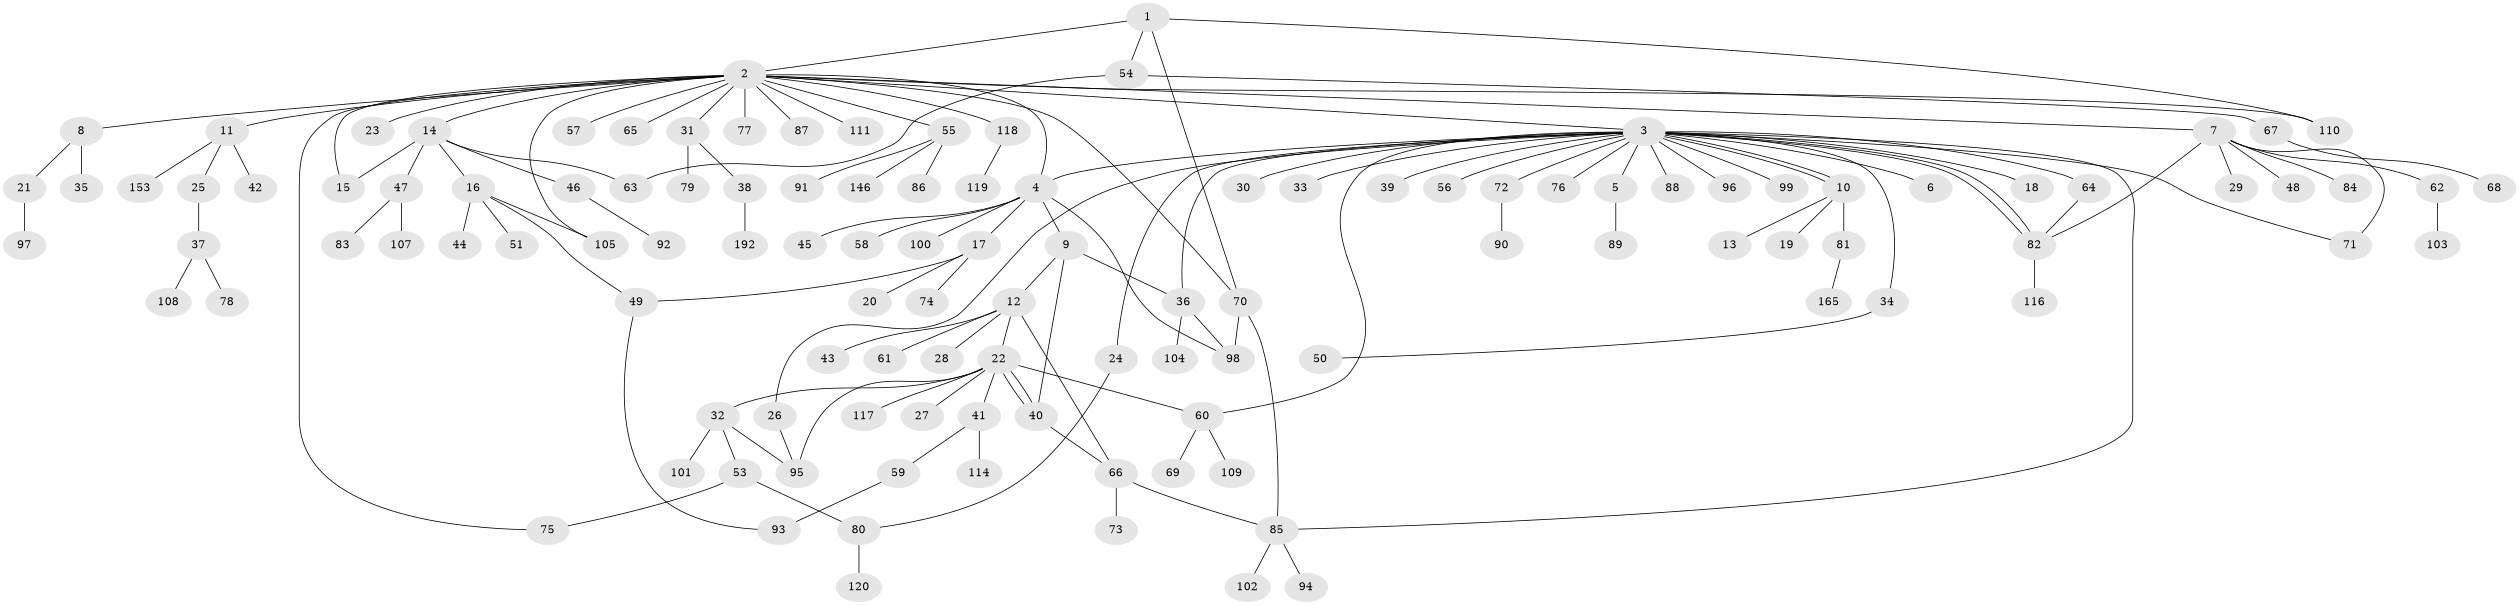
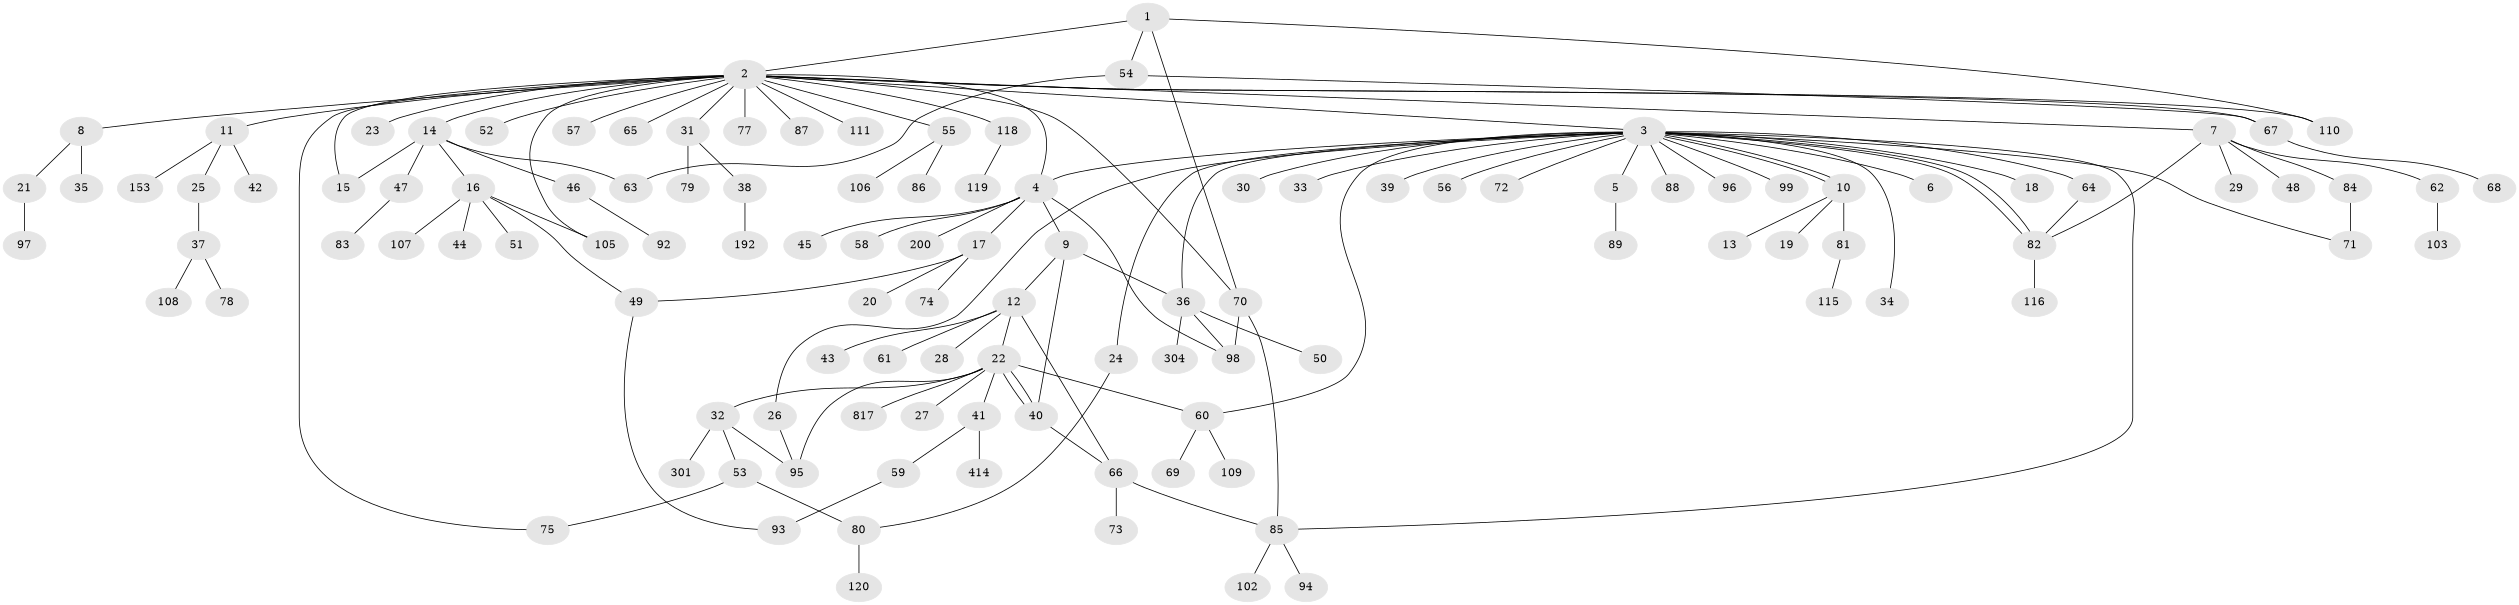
none -> (1512, 92)
none -> (487, 131)
(2341, 151) -> (2350, 217)
(802, 188) -> none
(861, 188) -> (861, 188)
(1559, 188) -> none
(401, 217) -> (437, 217)
(921, 245) -> (921, 245)
(1502, 245) -> none
(1829, 302) -> (1829, 302)
(1608, 345) -> (1251, 332)
(1175, 359) -> (1175, 359)
(864, 416) -> (864, 416)
(682, 473) -> (682, 473)
(979, 473) -> (979, 473)
